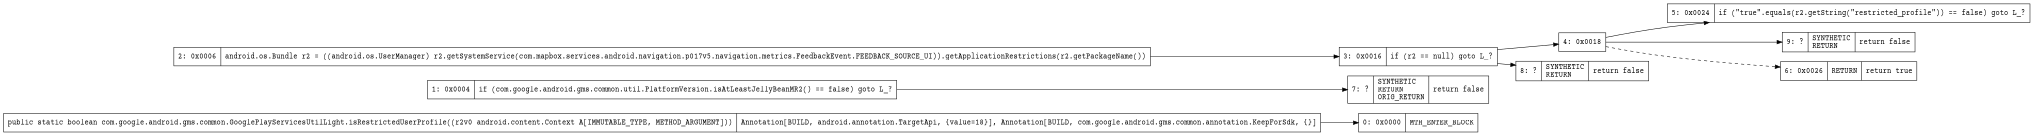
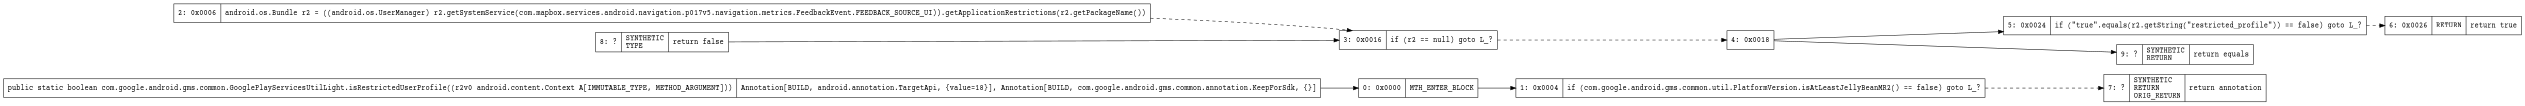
(1885, 42) -> (2221, 54)
(1525, 47) -> (1609, 40)
(1242, 57) -> (1249, 23)
(1690, 59) -> (2373, 26)
(1504, 64) -> (1031, 41)
(1559, 75) -> (634, 46)
none -> (1494, 88)
(1459, 89) -> (2226, 88)
(1120, 90) -> (2042, 88)
